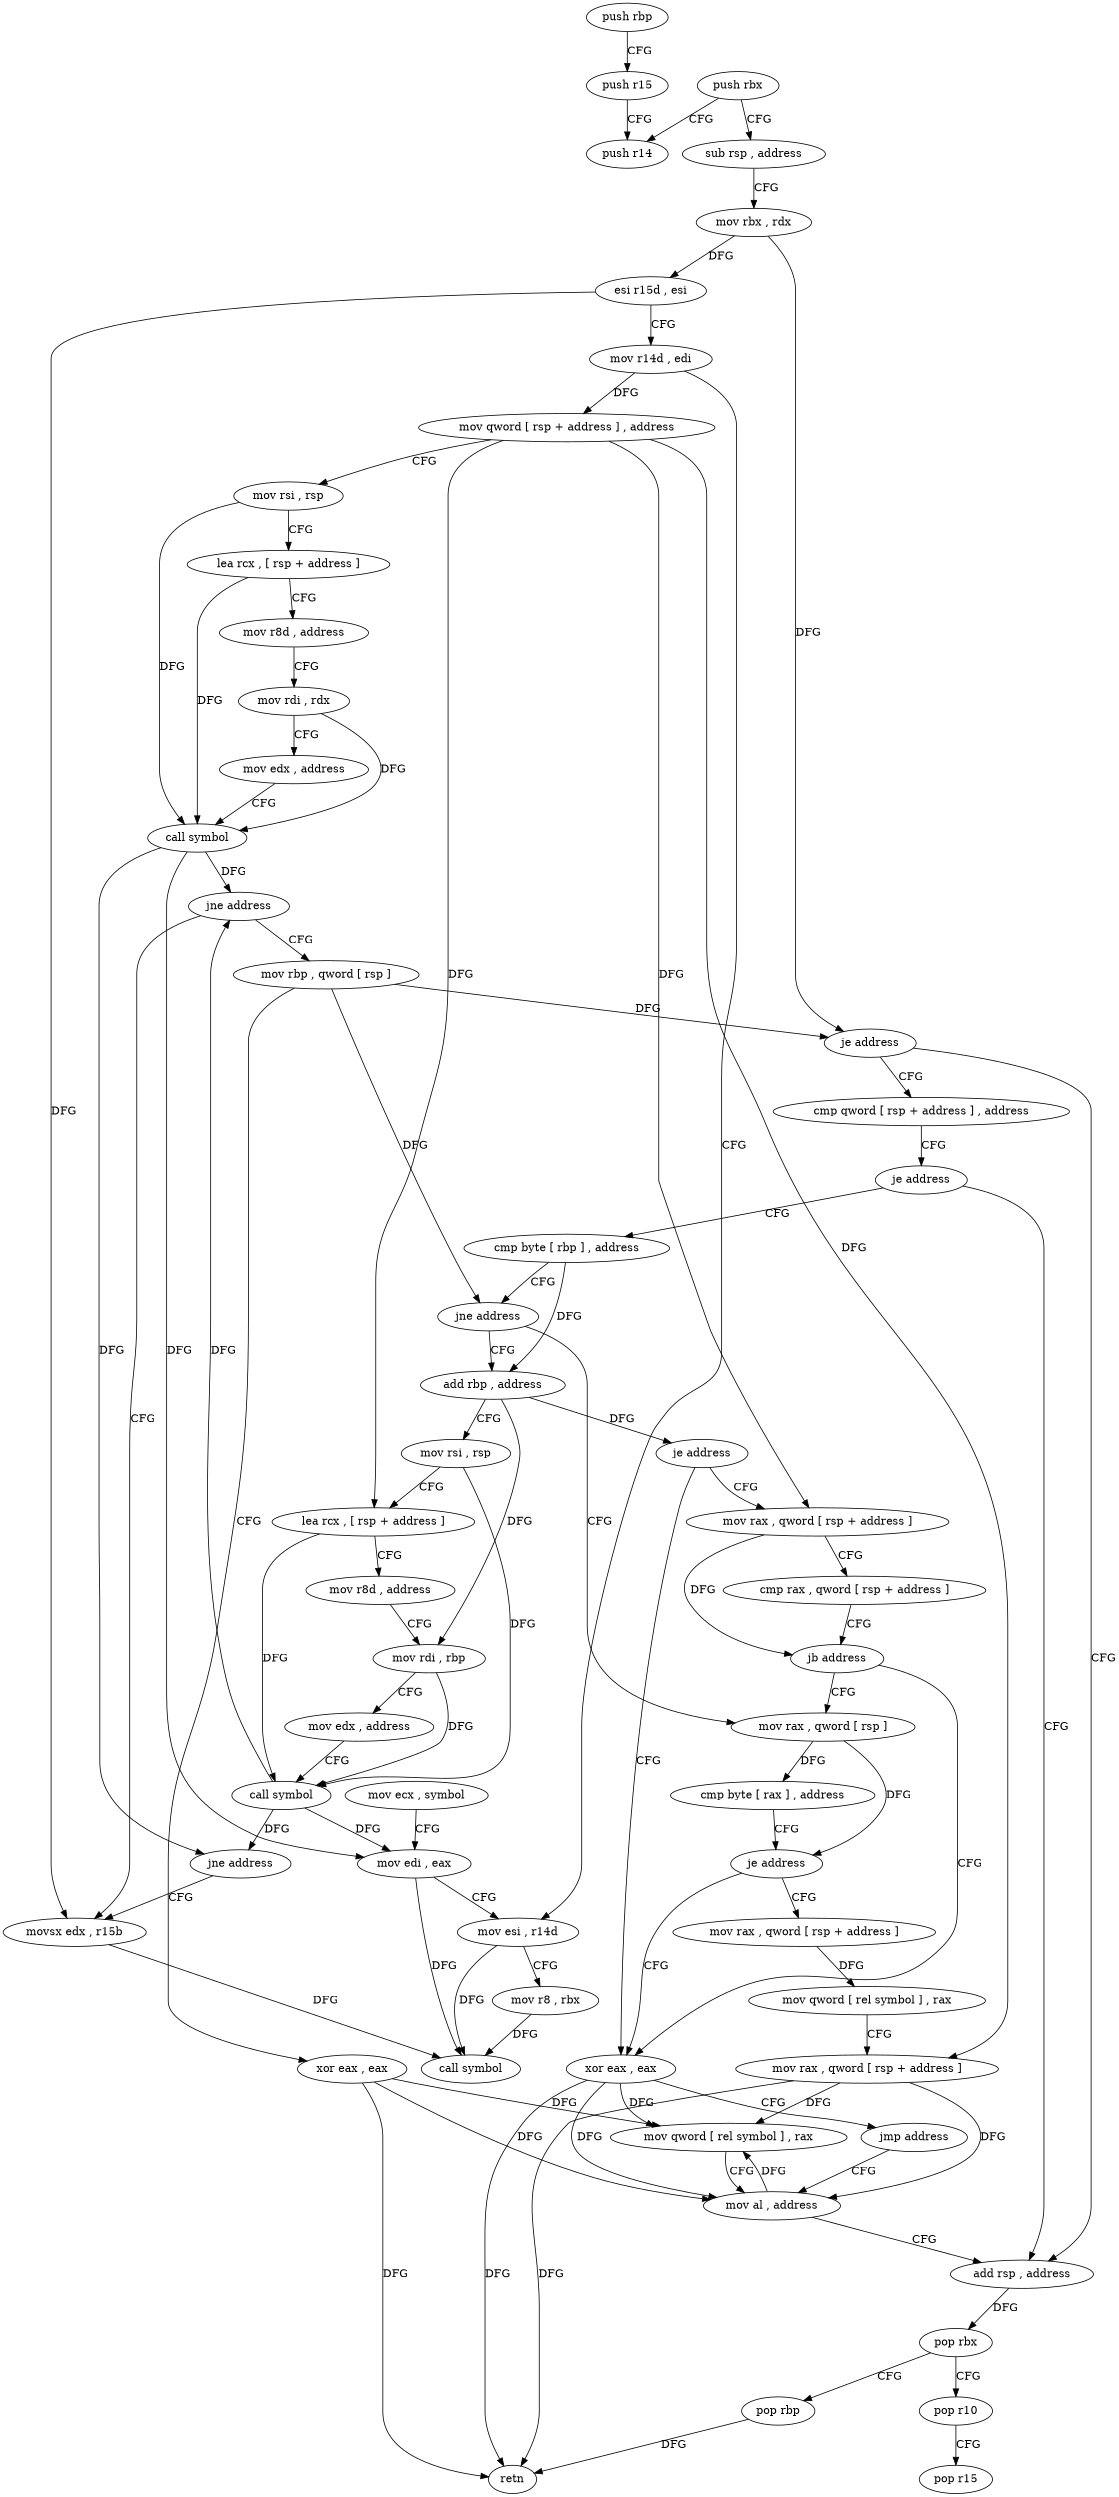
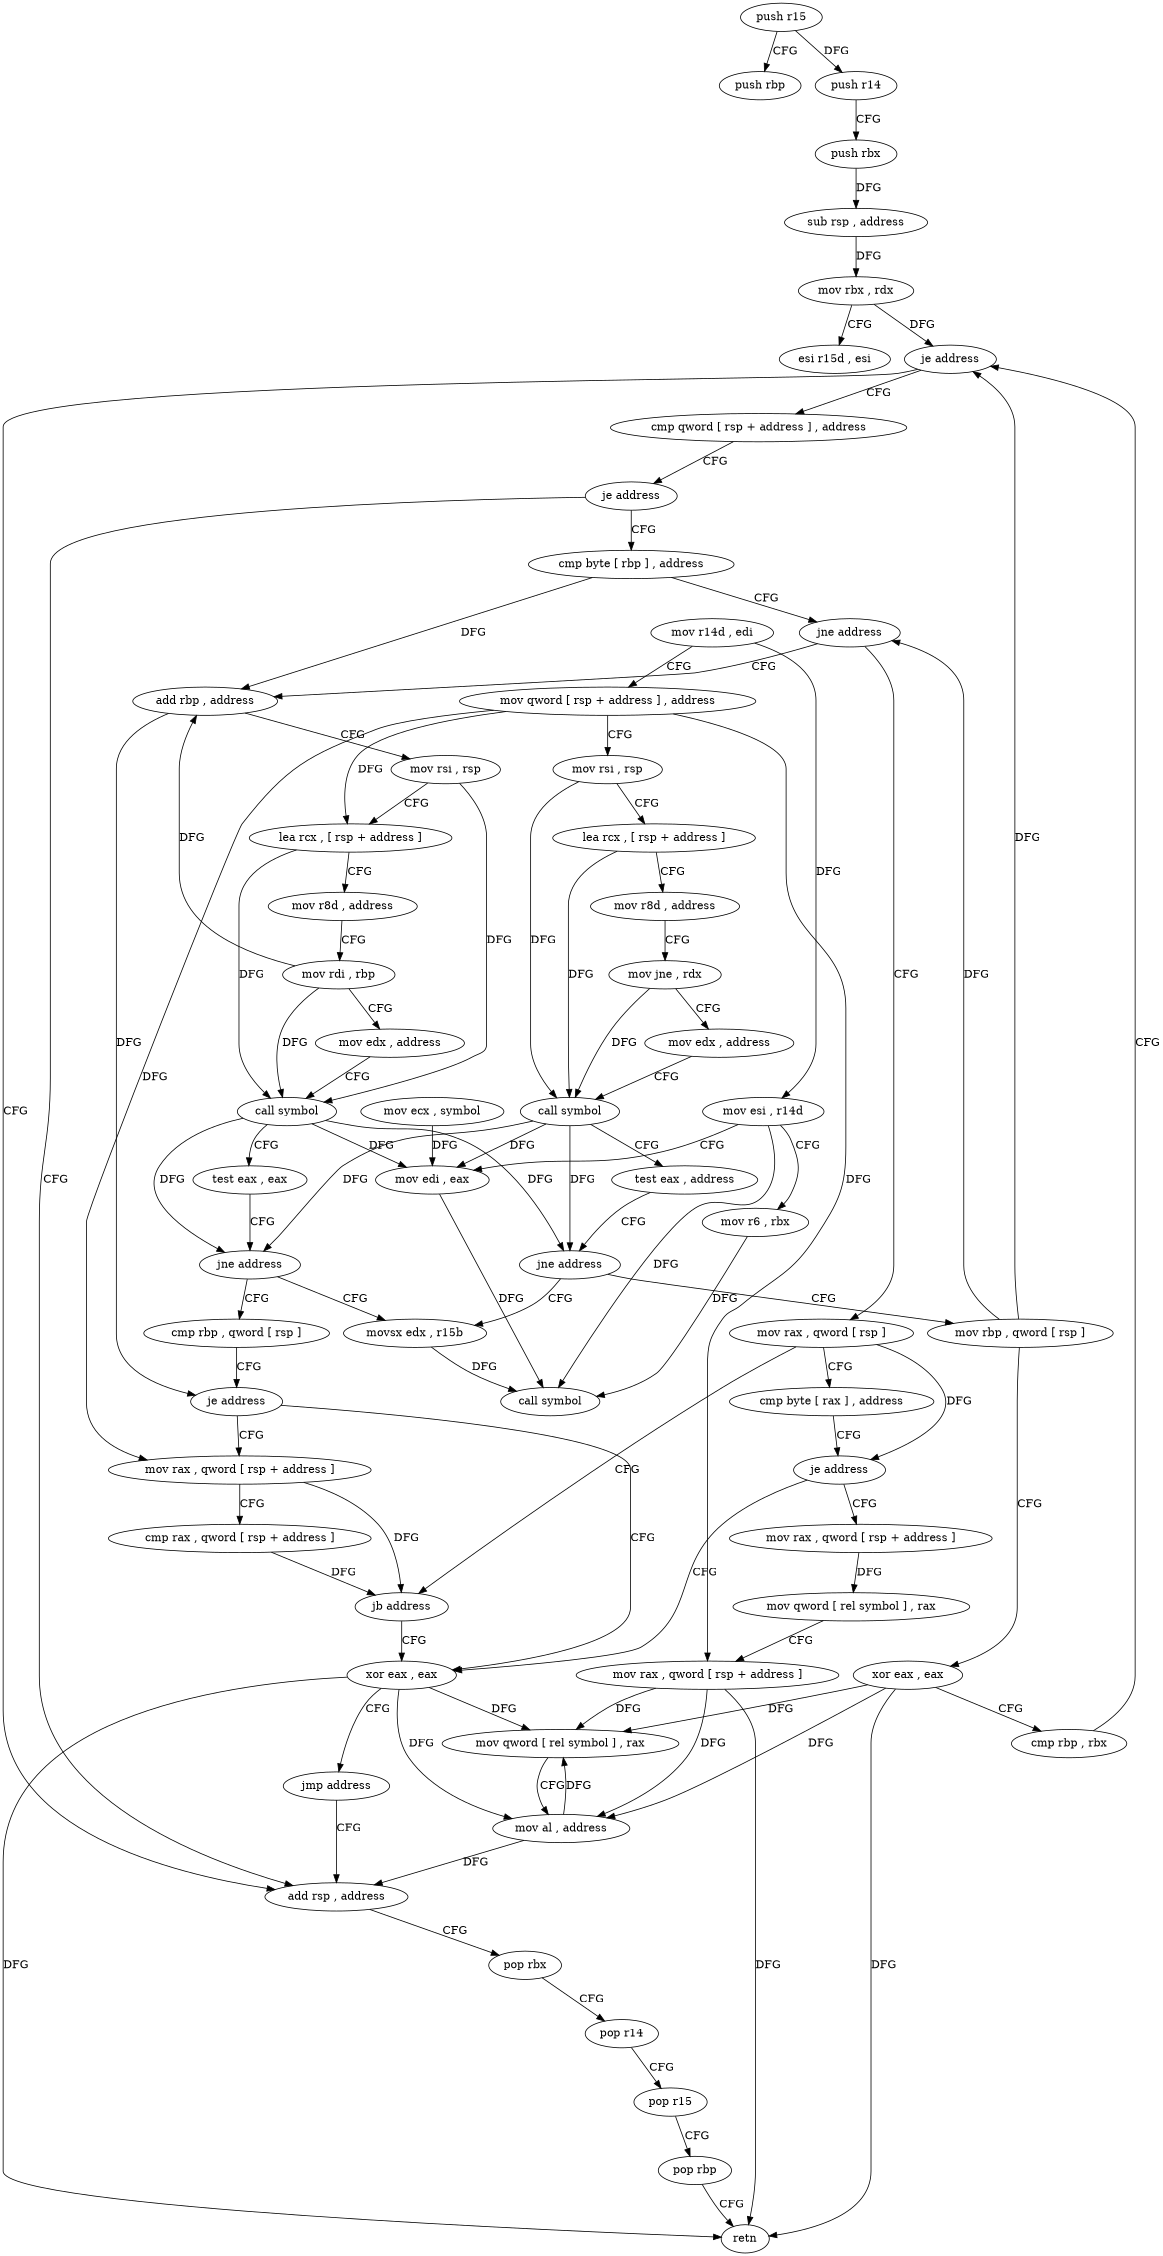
(627, 48) -> (772, 48)
(686, 118) -> (856, 116)
(640, 120) -> (837, 51)
(759, 120) -> (869, 188)
(766, 188) -> (869, 257)
(721, 257) -> (860, 325)
(651, 321) -> none
(626, 393) -> (679, 667)
(294, 701) -> (665, 975)
(51, 858) -> none
(734, 1146) -> (829, 872)
none -> (250, 1180)
none -> (685, 1180)
none -> (237, 1333)
(502, 1523) -> (180, 876)
(859, 1624) -> (344, 1573)
(831, 1689) -> (607, 1462)
none -> (1069, 1744)
(813, 1761) -> (840, 1367)
(428, 1830) -> (445, 1146)
(463, 1896) -> (612, 1160)
(546, 2001) -> (755, 1222)
(847, 2170) -> (336, 1837)
(924, 2240) -> (476, 1863)
(1006, 2308) -> (455, 1931)
(871, 2375) -> (681, 2133)
(956, 2411) -> (622, 2034)
(674, 2445) -> (732, 2205)
